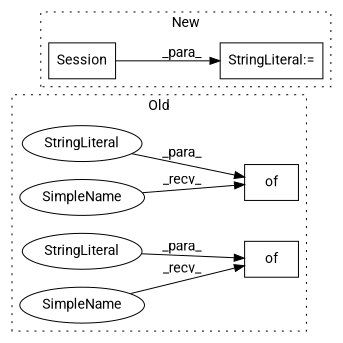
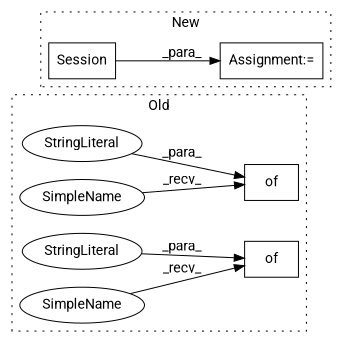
(272, 61) -> (272, 61)
